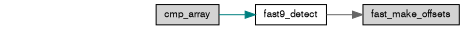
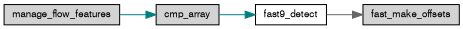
none -> (62, 15)
